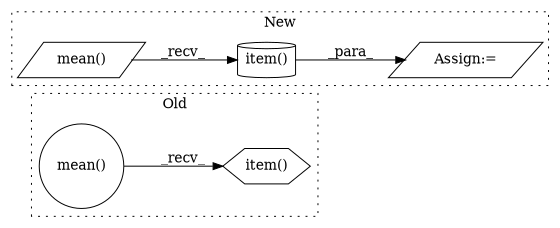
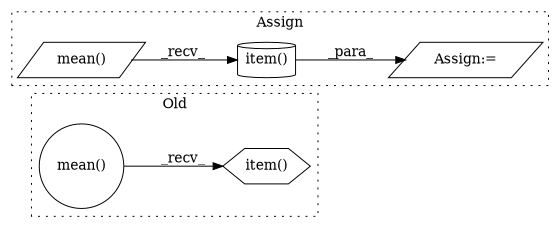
(280, 23) -> (280, 23)
